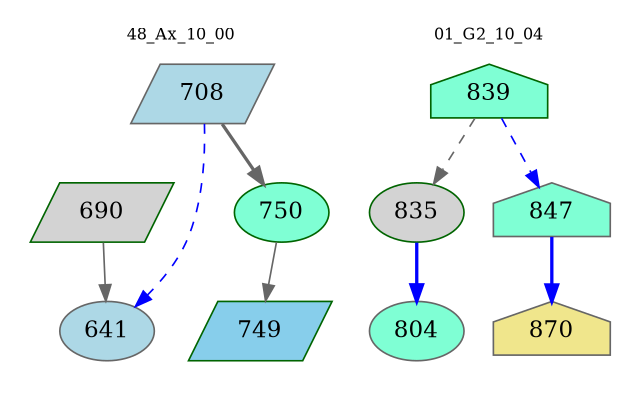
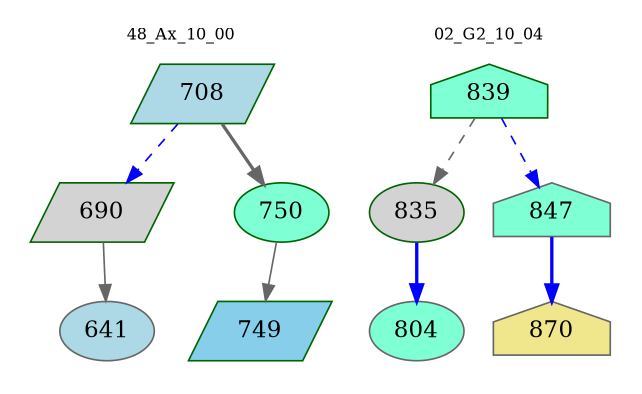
(489, 35) -> (489, 35)
(203, 94) -> (203, 94)
(195, 216) -> (158, 147)
